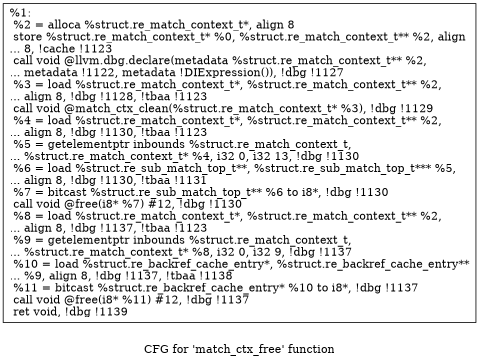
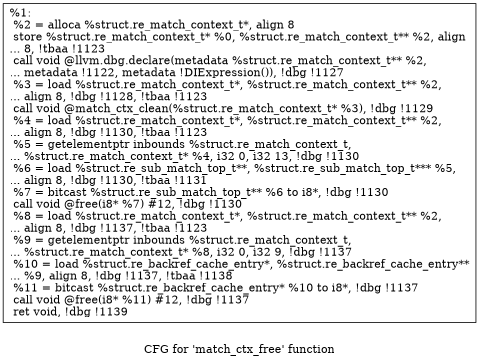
(61, 49) -> (58, 49)
